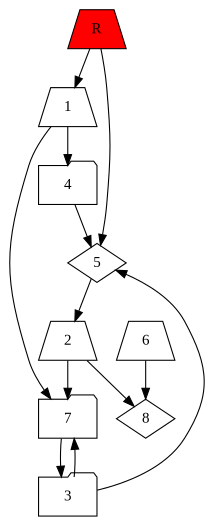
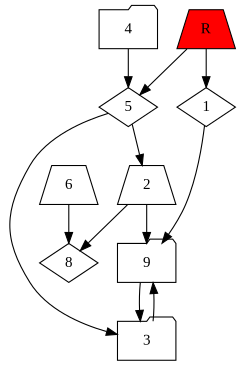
(68, 107) -> (206, 107)
(68, 141) -> none
(203, 394) -> (10, 223)
(68, 419) -> (147, 263)
